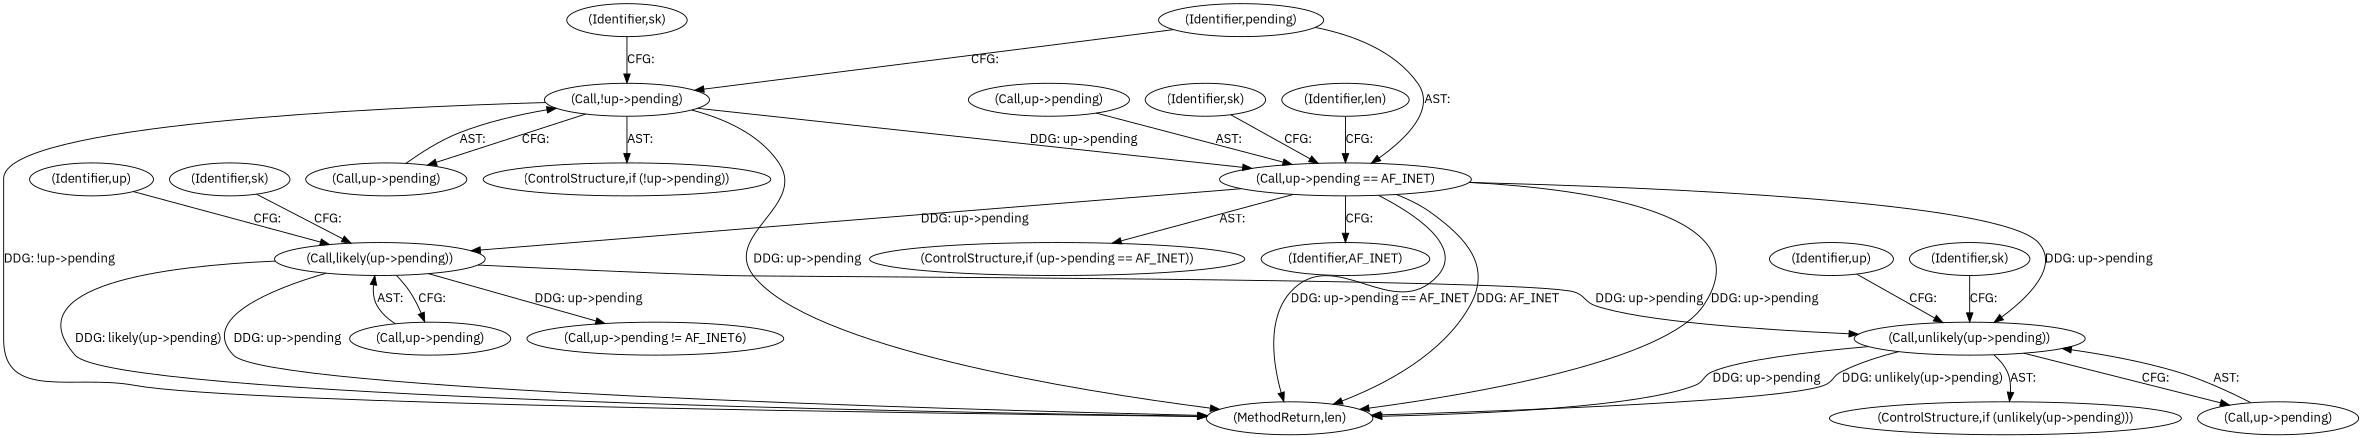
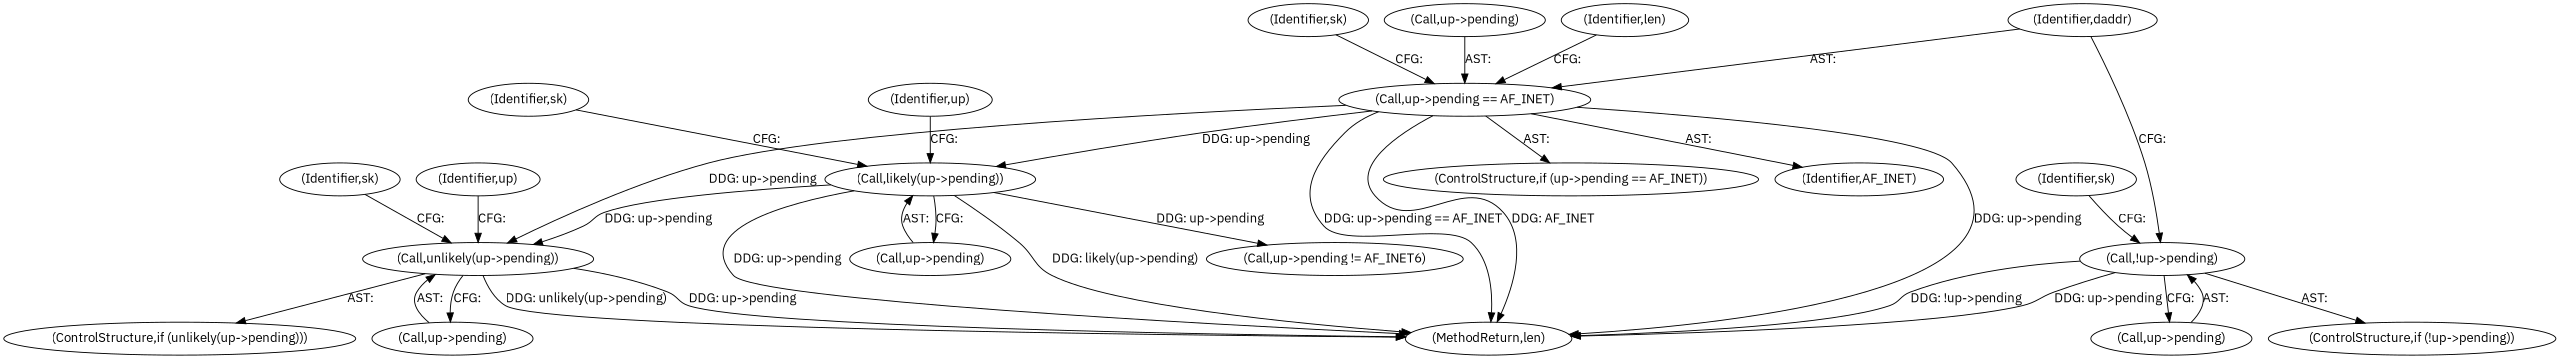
(1241, 20) -> (2083, 20)
(970, 138) -> none
(1361, 219) -> (1700, 140)
